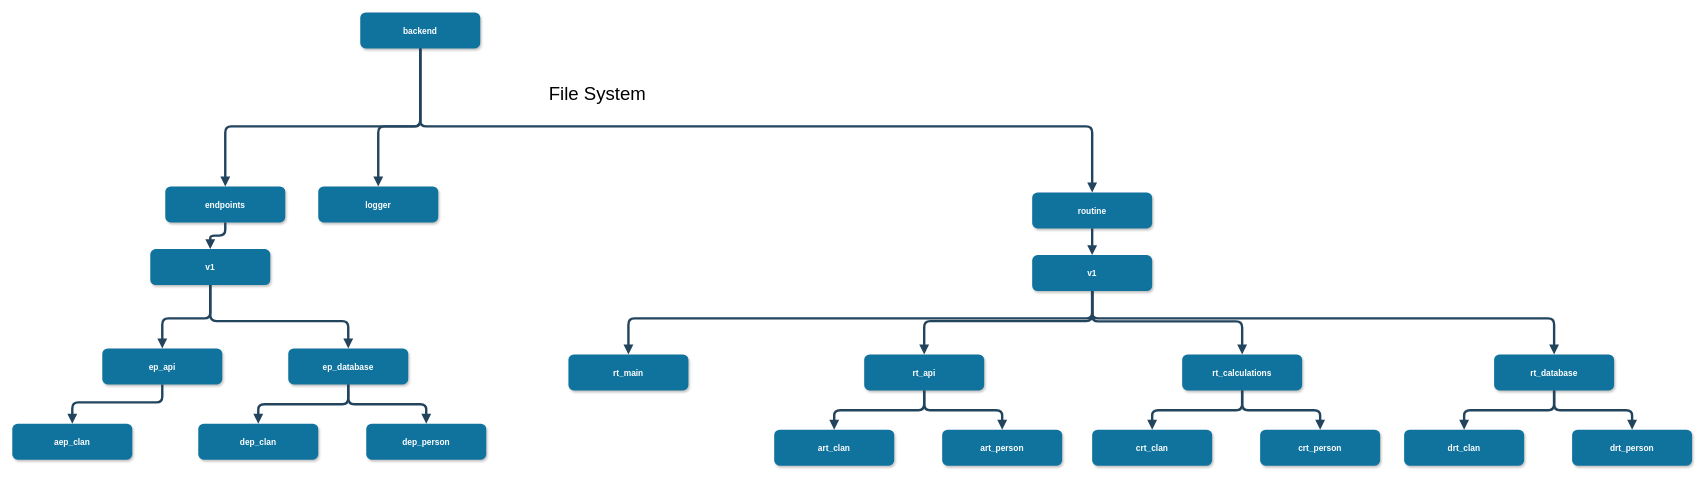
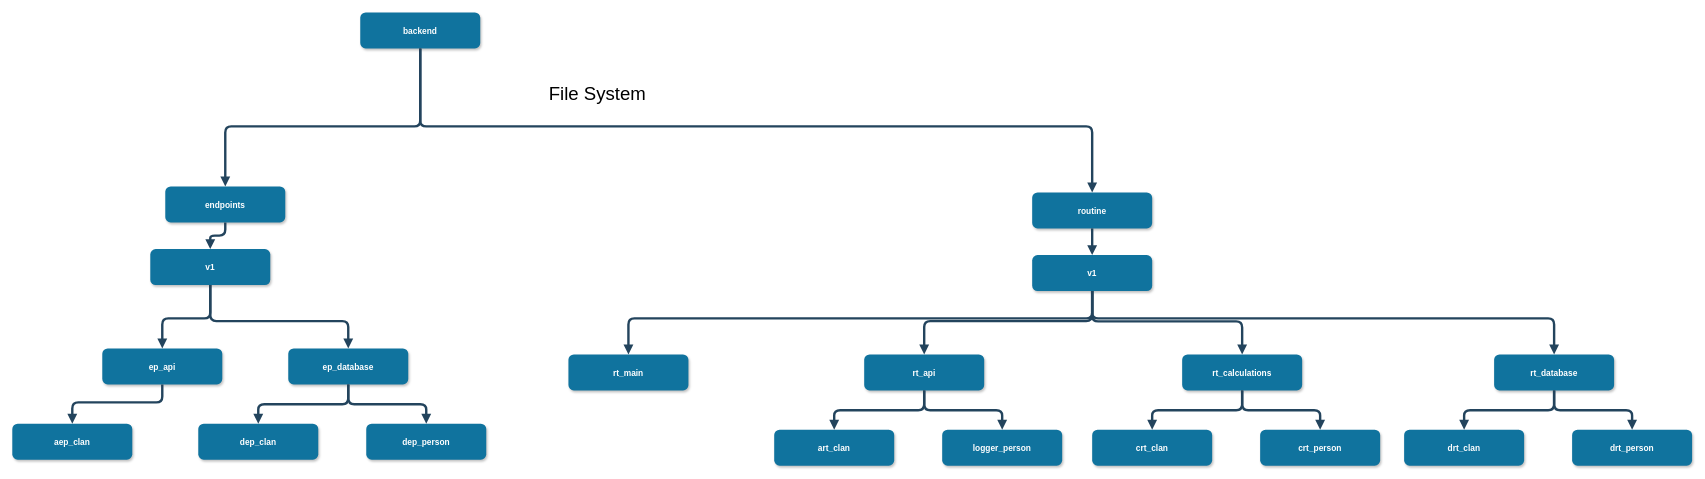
(378, 152) -> none
(378, 204) -> none
(1002, 448) -> (1002, 448)
